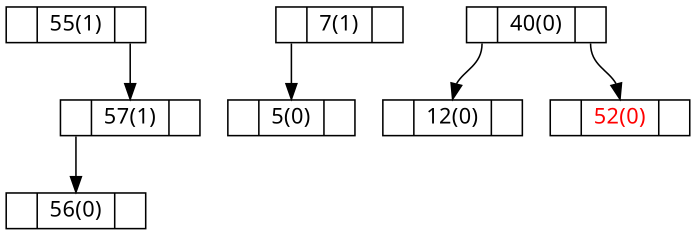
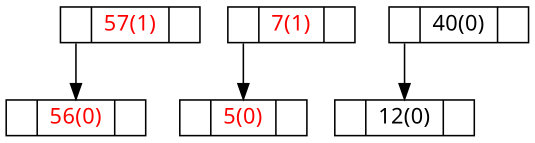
(76, 25) -> none
(339, 25) -> (291, 25)
(130, 118) -> (130, 25)
(291, 118) -> (243, 118)
(620, 118) -> none
(76, 211) -> (76, 118)
